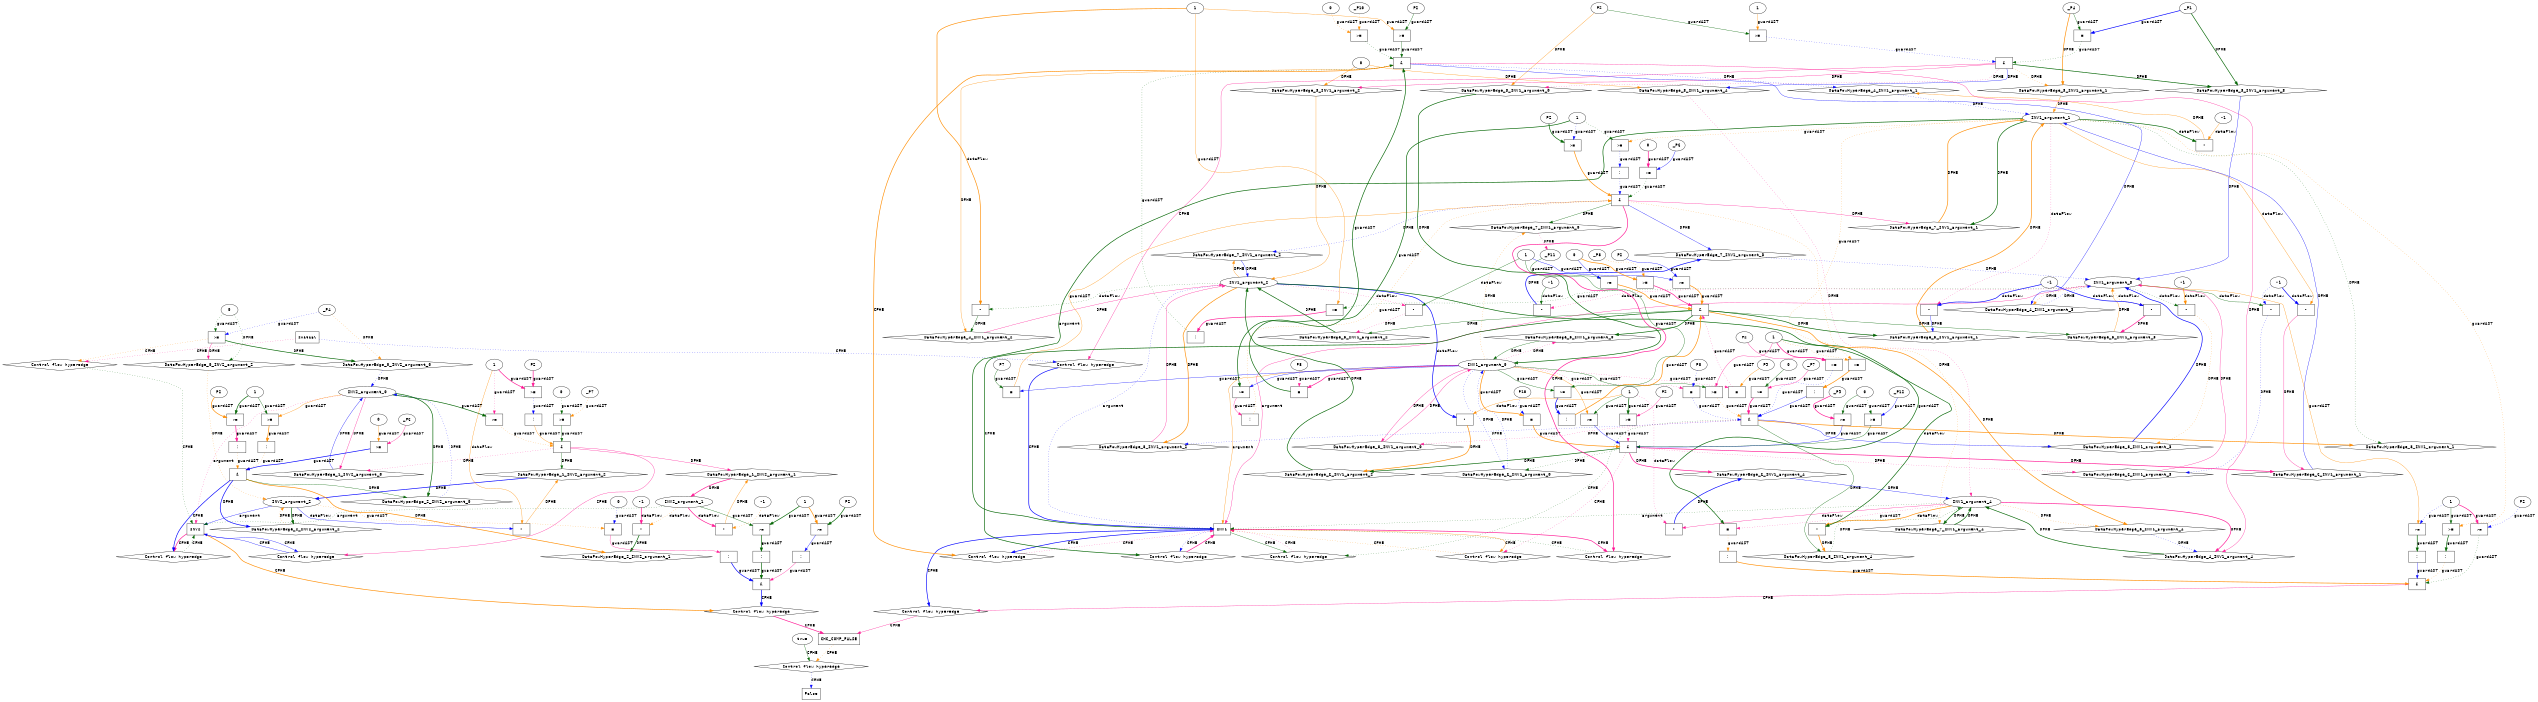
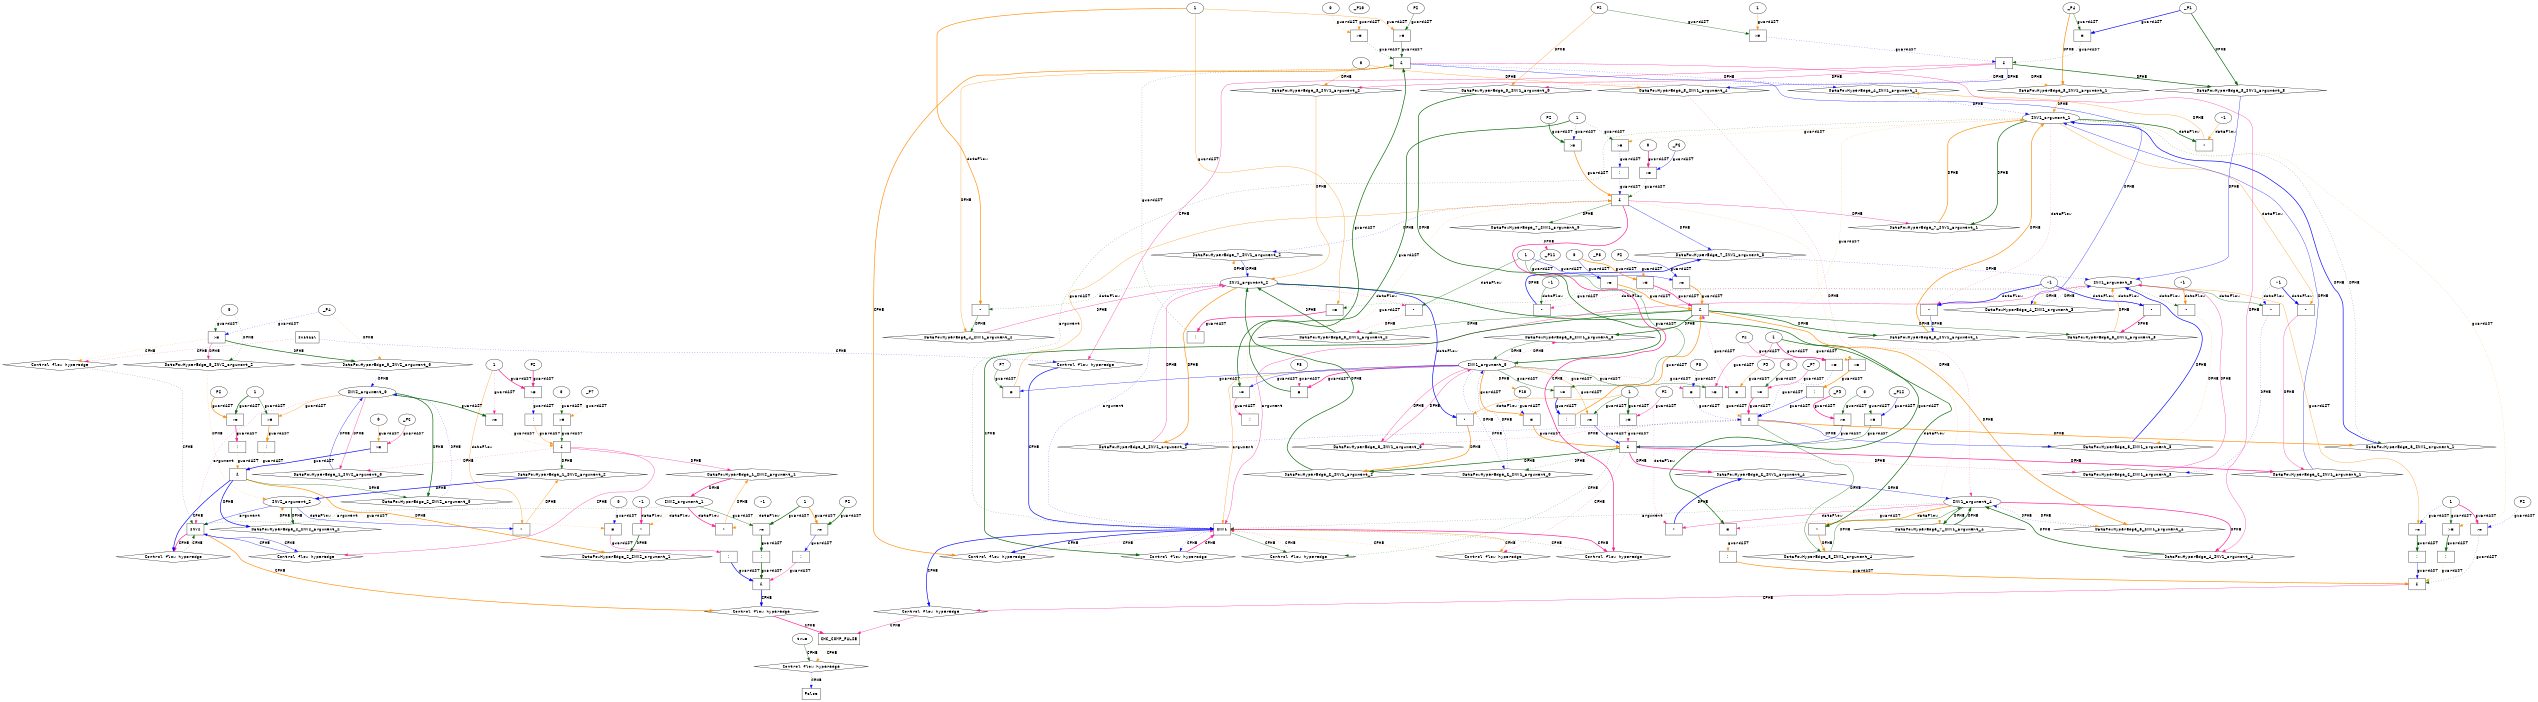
(1287, 186) -> (1287, 186)
none -> (2304, 214)
(1234, 271) -> (1234, 271)
(1486, 291) -> (1499, 381)
(1908, 519) -> (1908, 519)
(2173, 543) -> (2046, 522)
